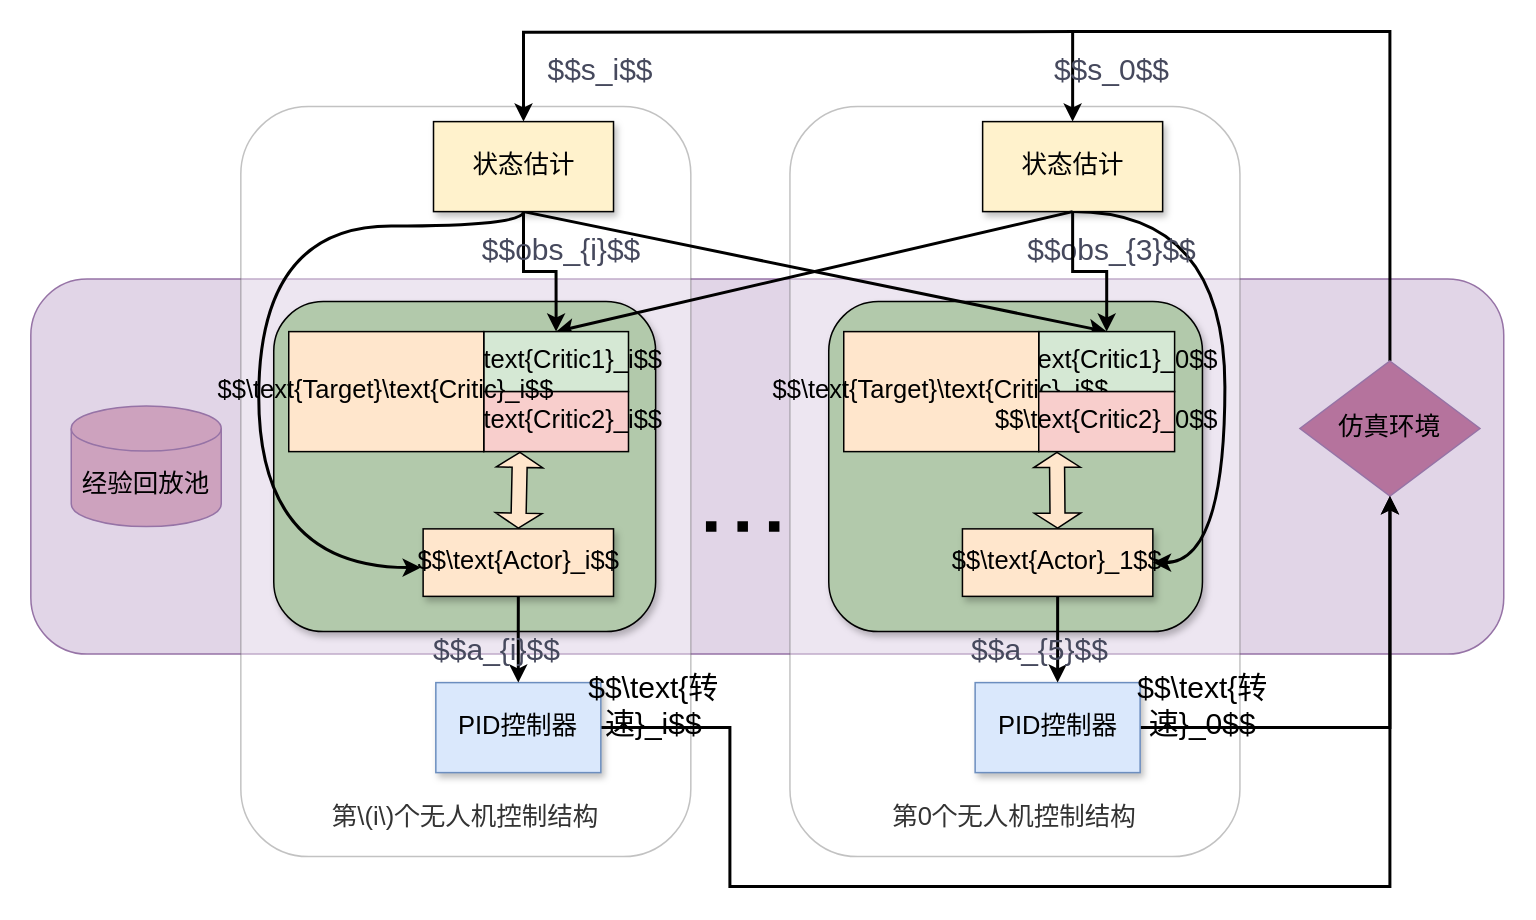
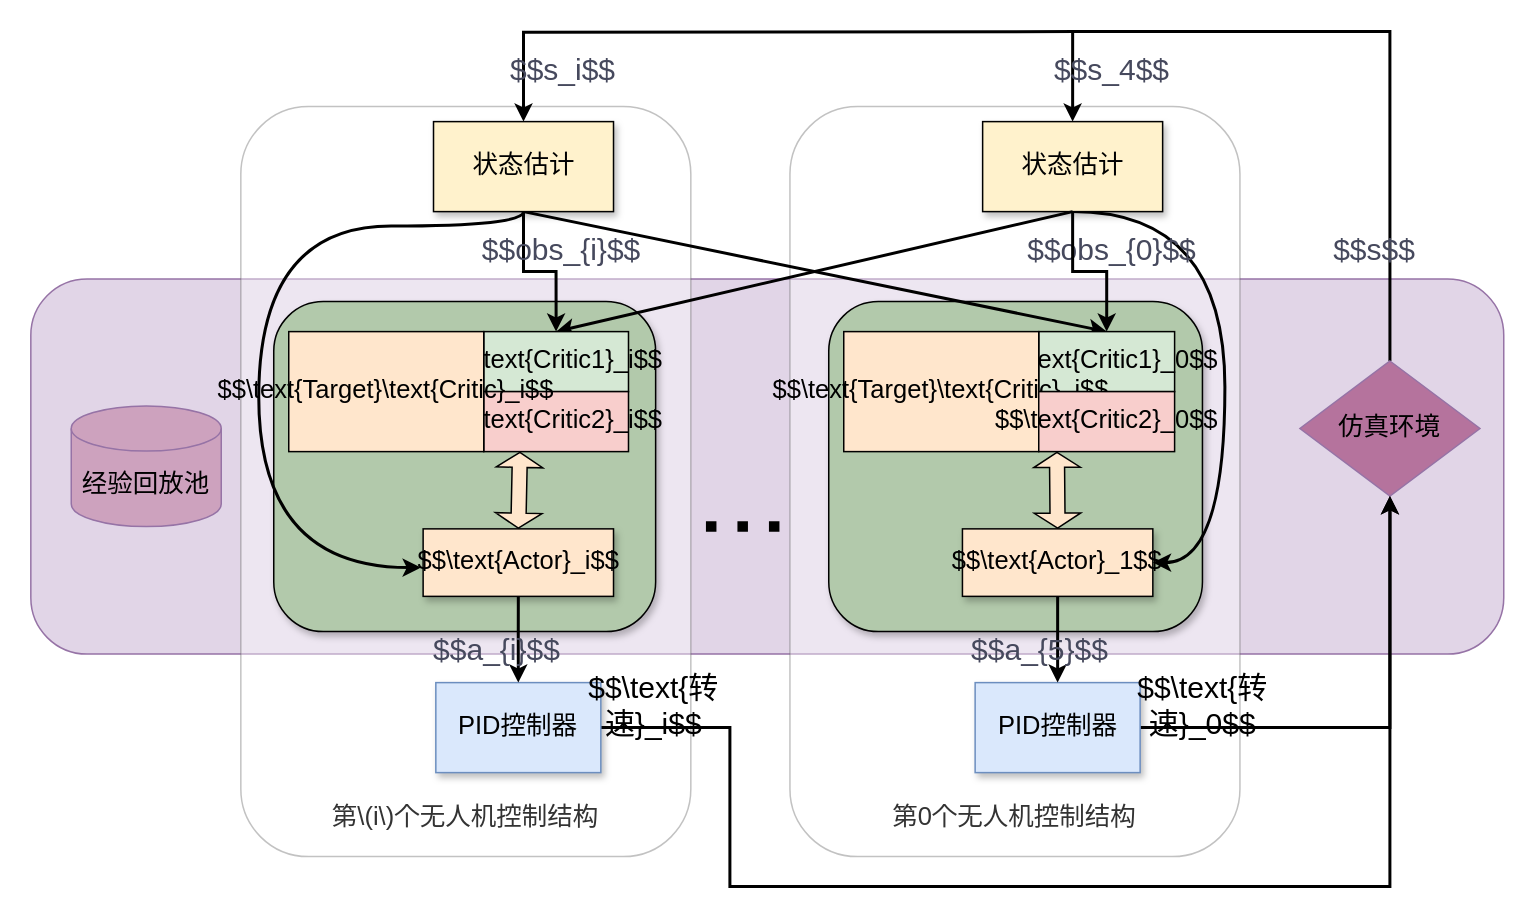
(1112, 68) -> (1112, 68)
(601, 69) -> (563, 69)
(1112, 248) -> (1112, 248)
none -> (1375, 249)
